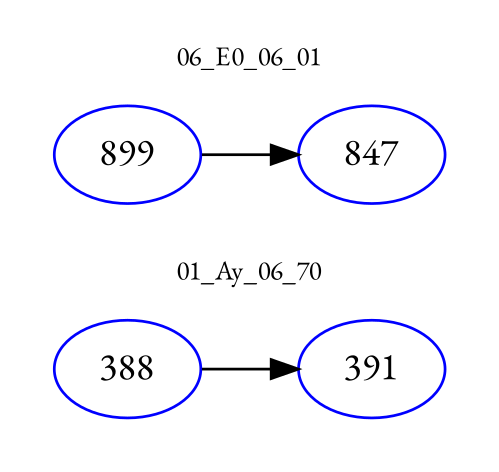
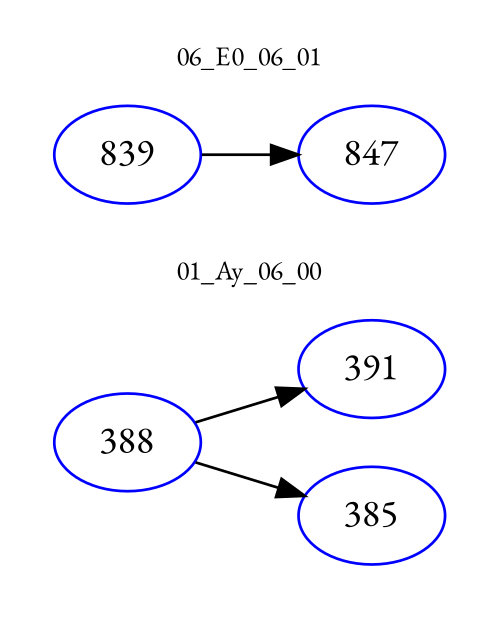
(128, 155) -> (128, 155)
(250, 273) -> (250, 273)
none -> (372, 516)
